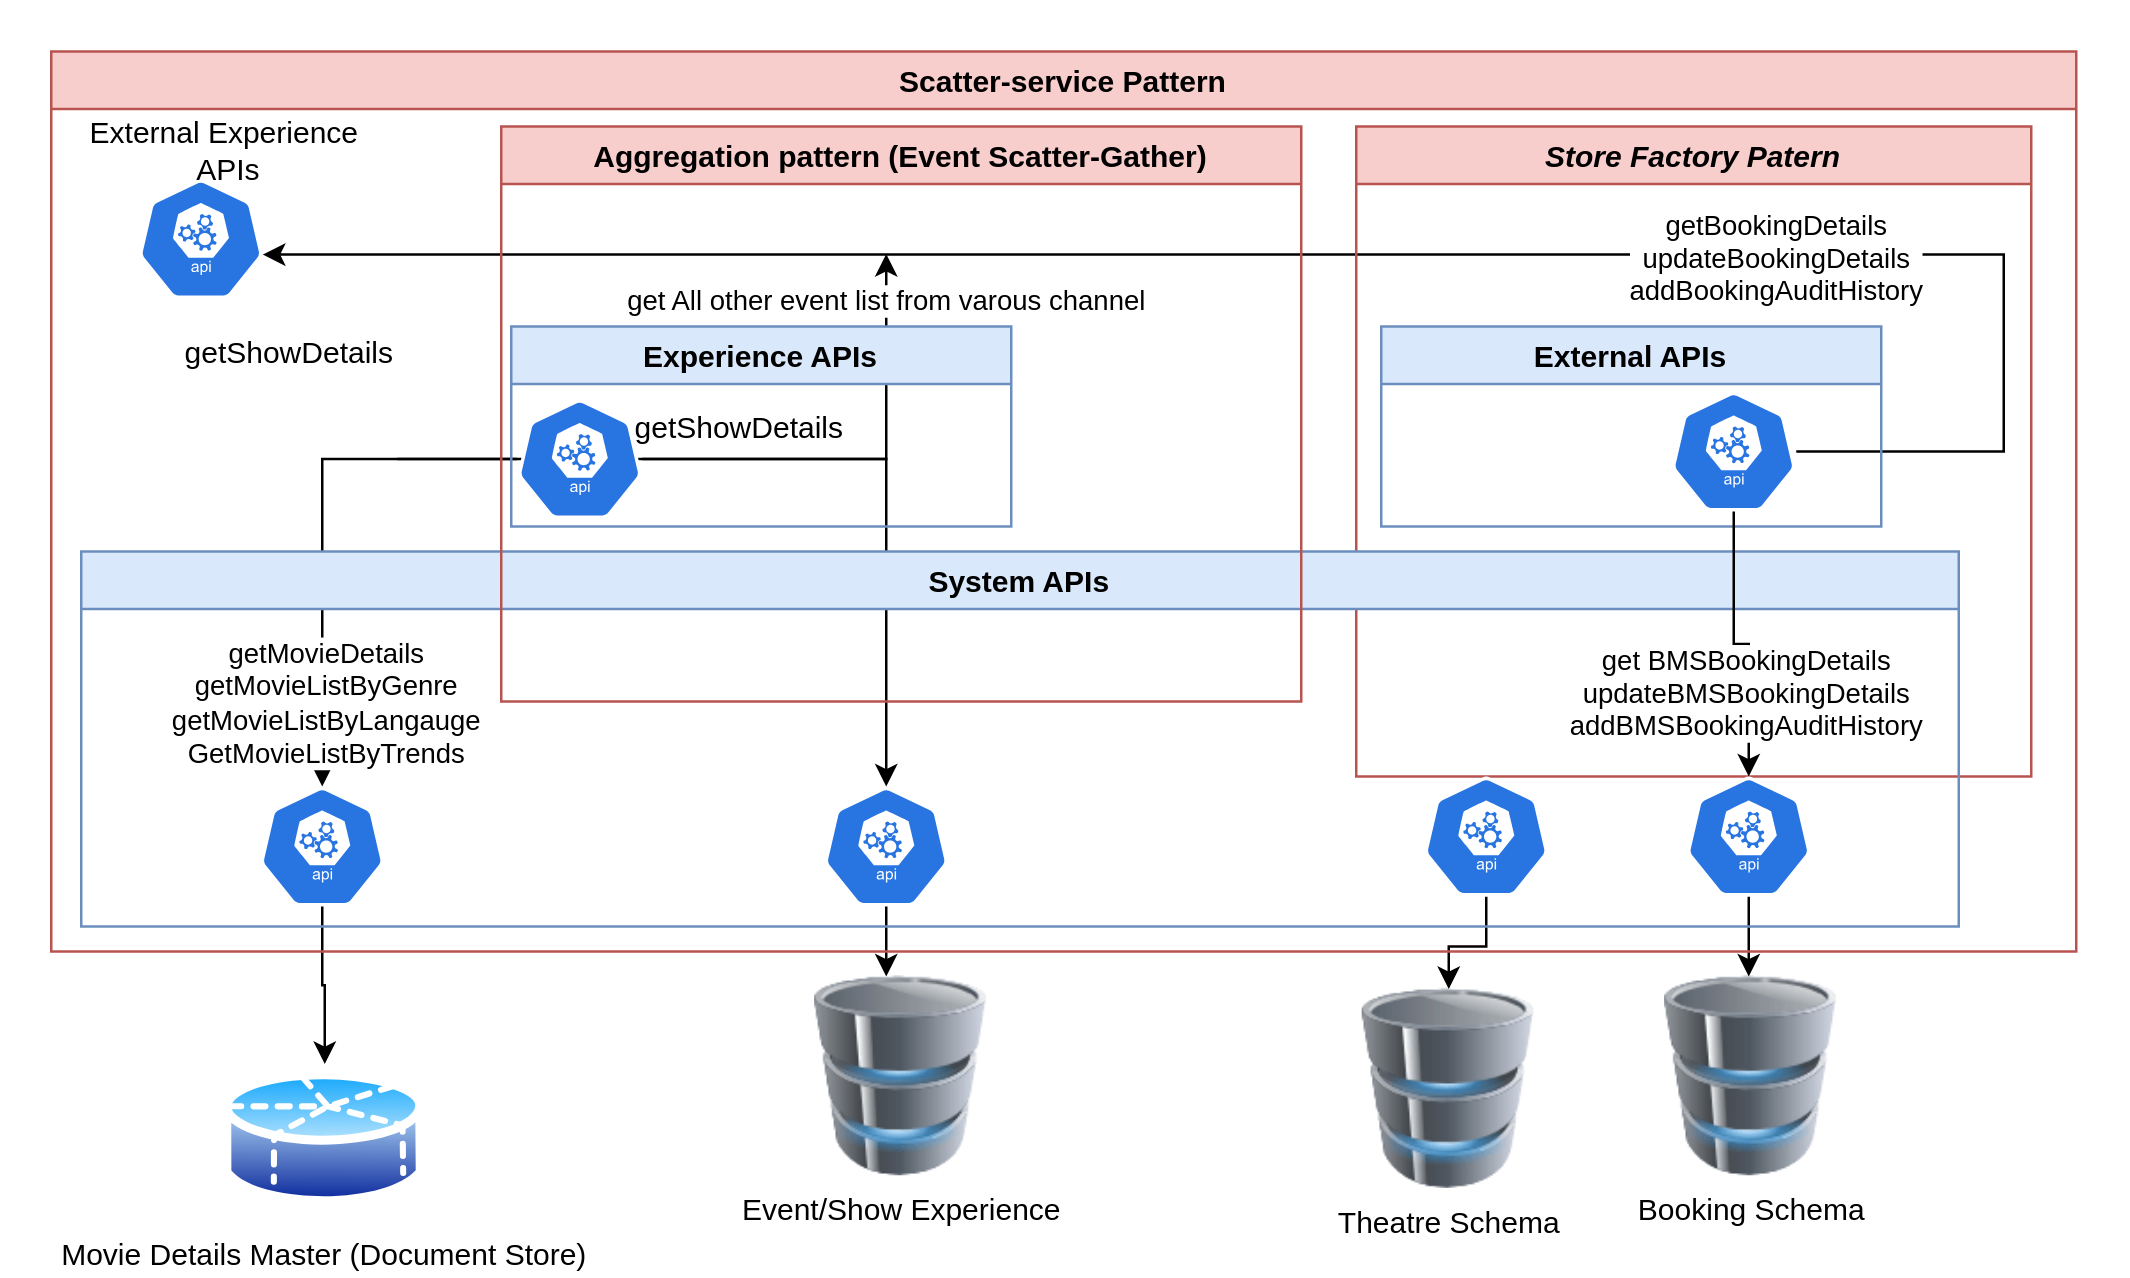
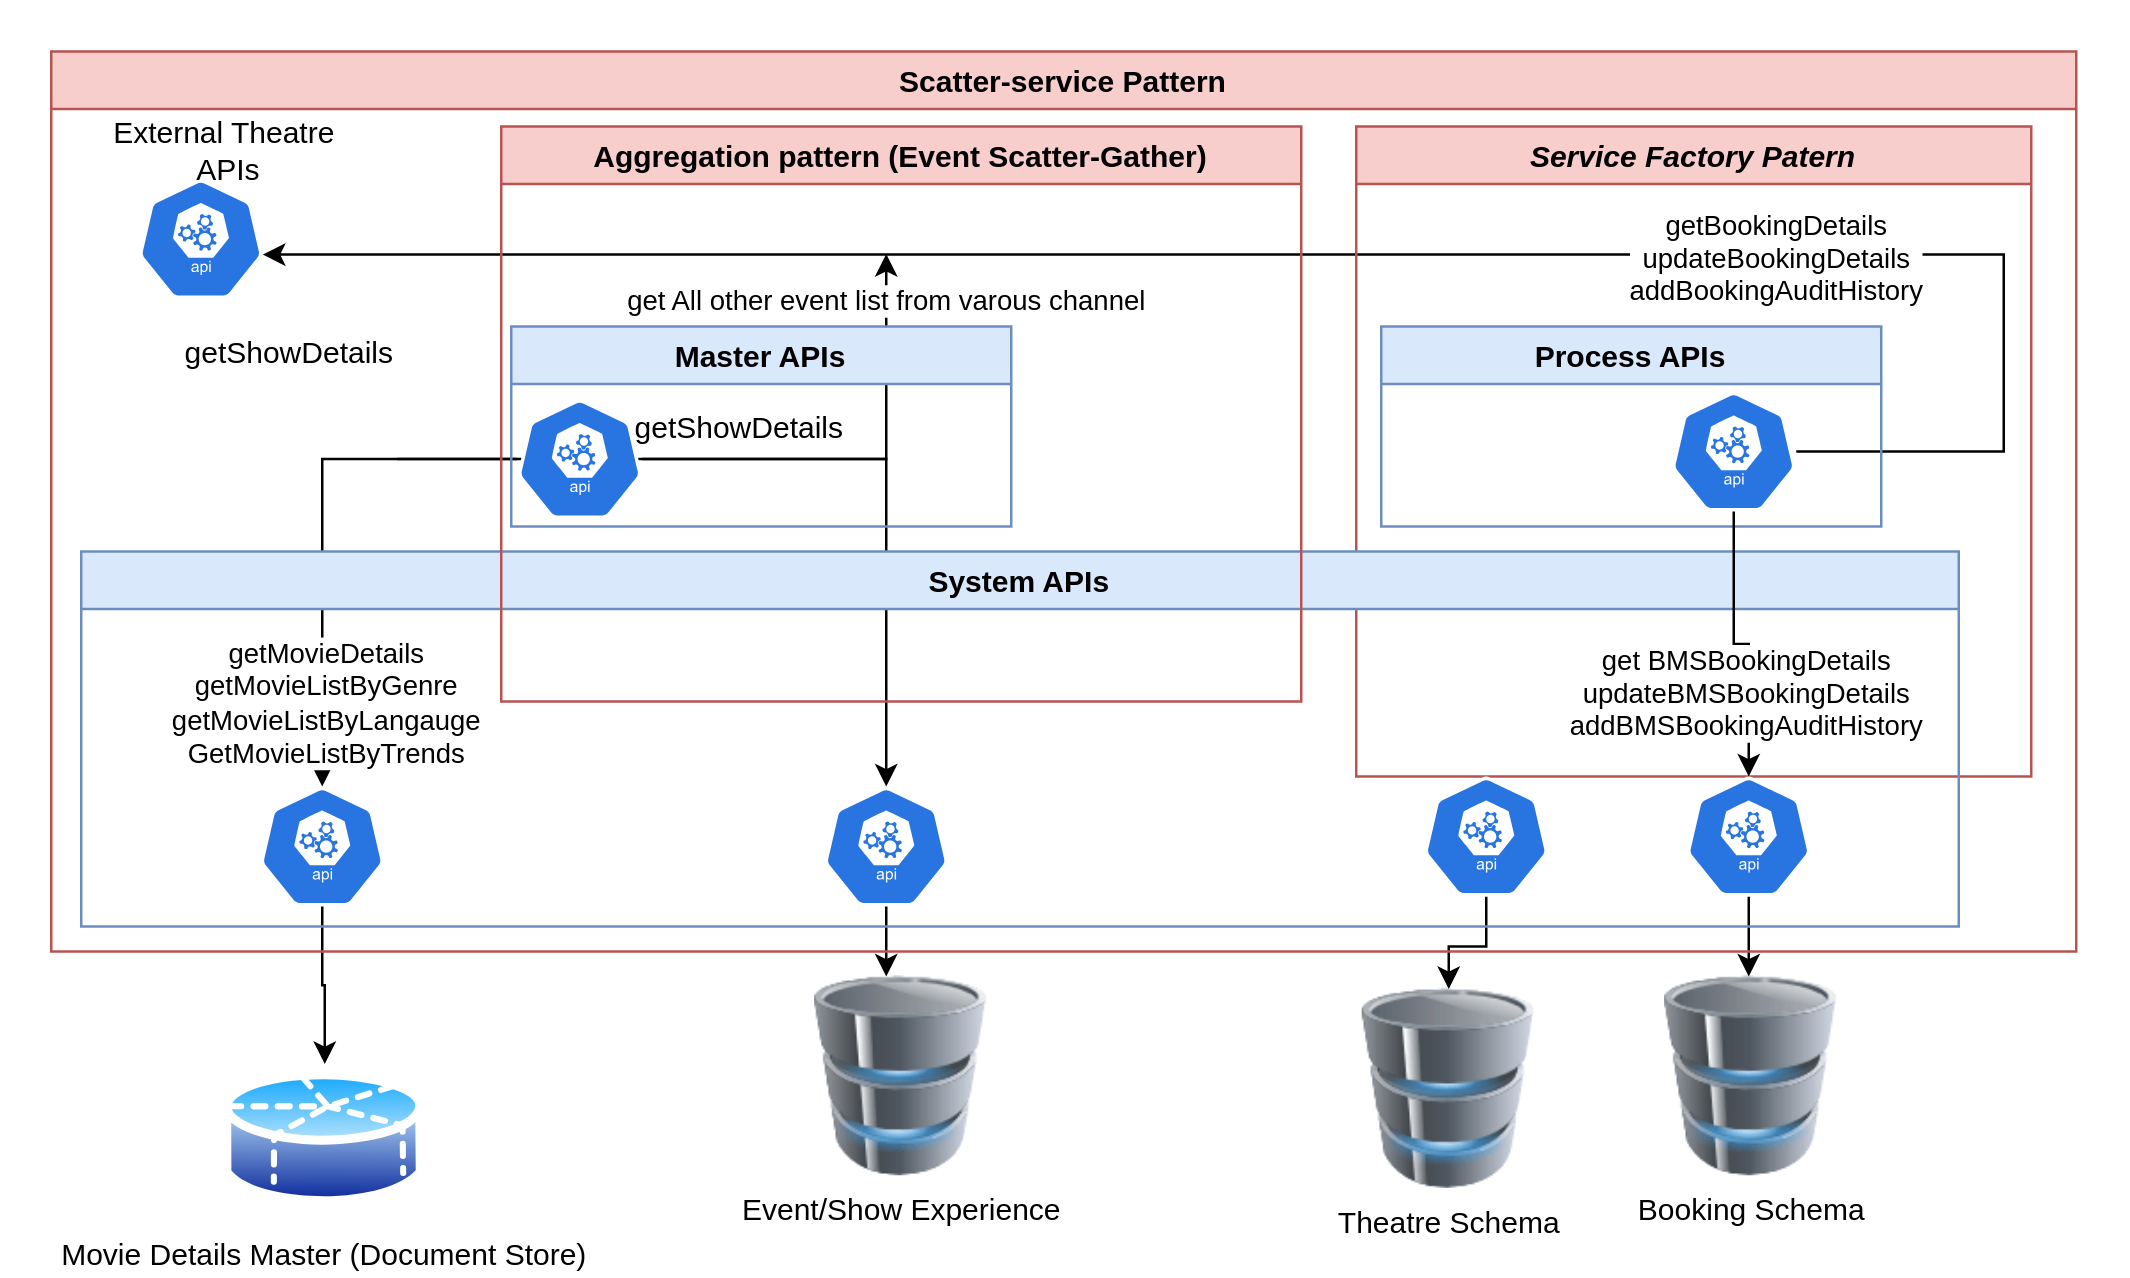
(225, 151) -> (225, 151)
(1693, 156) -> (1693, 156)
(760, 356) -> (760, 356)
(1630, 356) -> (1630, 356)
